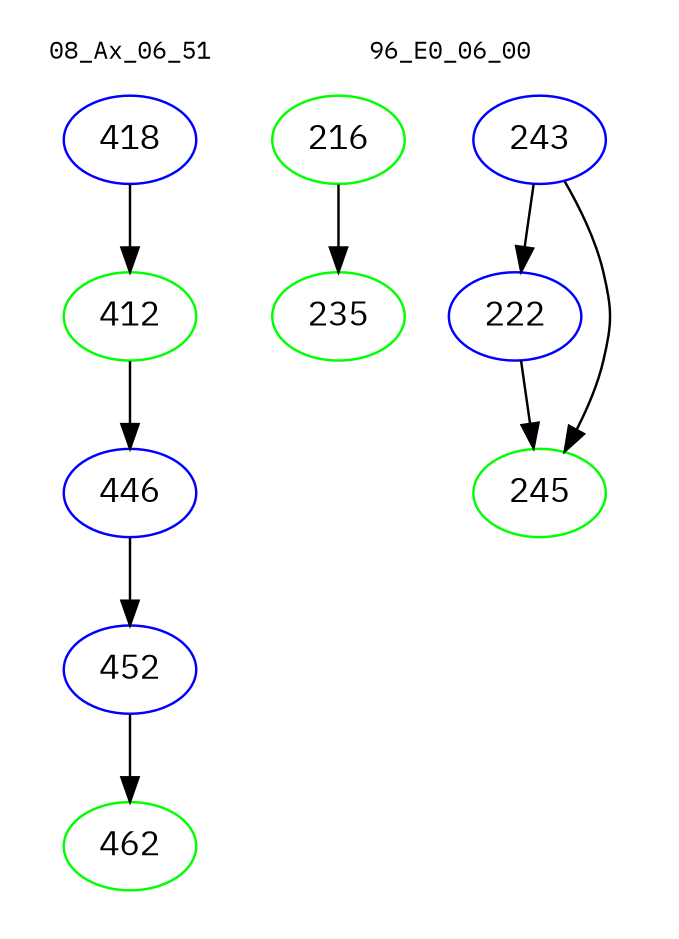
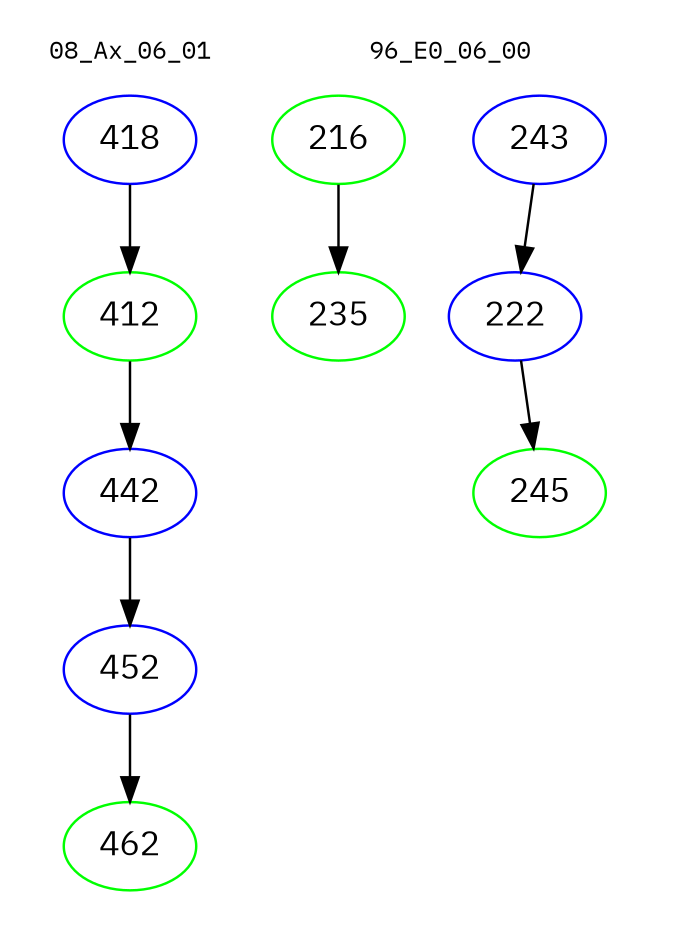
(131, 53) -> (131, 53)
(609, 304) -> none
(130, 493) -> (130, 493)
